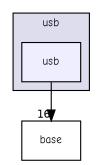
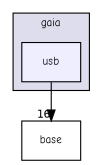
(51, 23) -> (51, 23)
